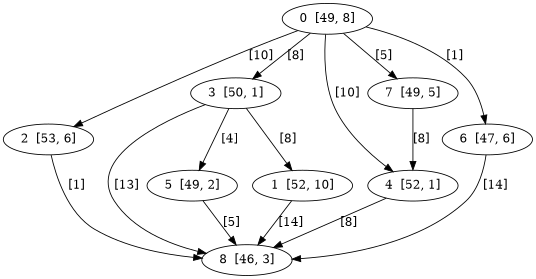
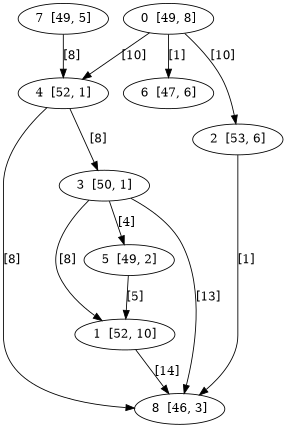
(285, 53) -> (82, 135)
(367, 53) -> none
(217, 219) -> (127, 293)
(412, 234) -> none
